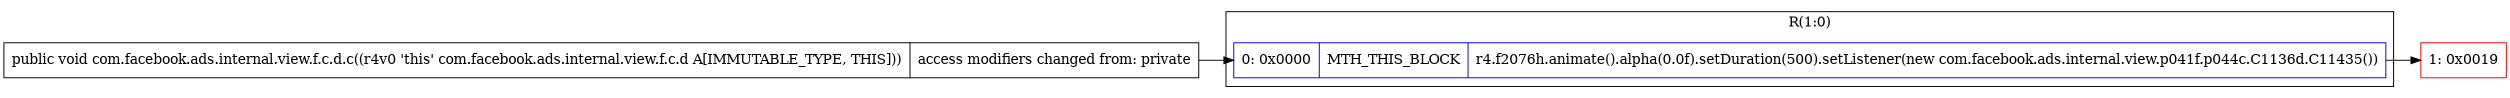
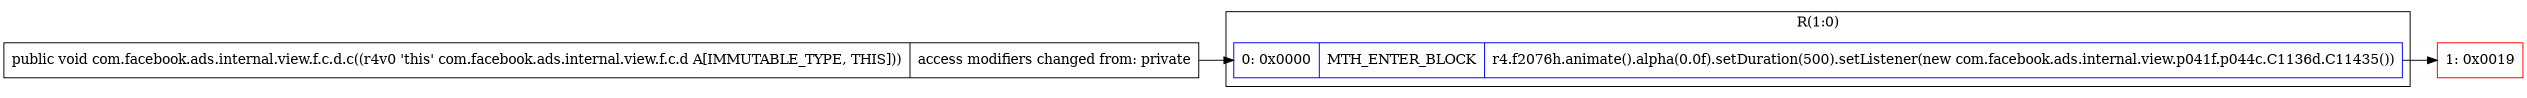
(1394, 60) -> (1402, 60)
